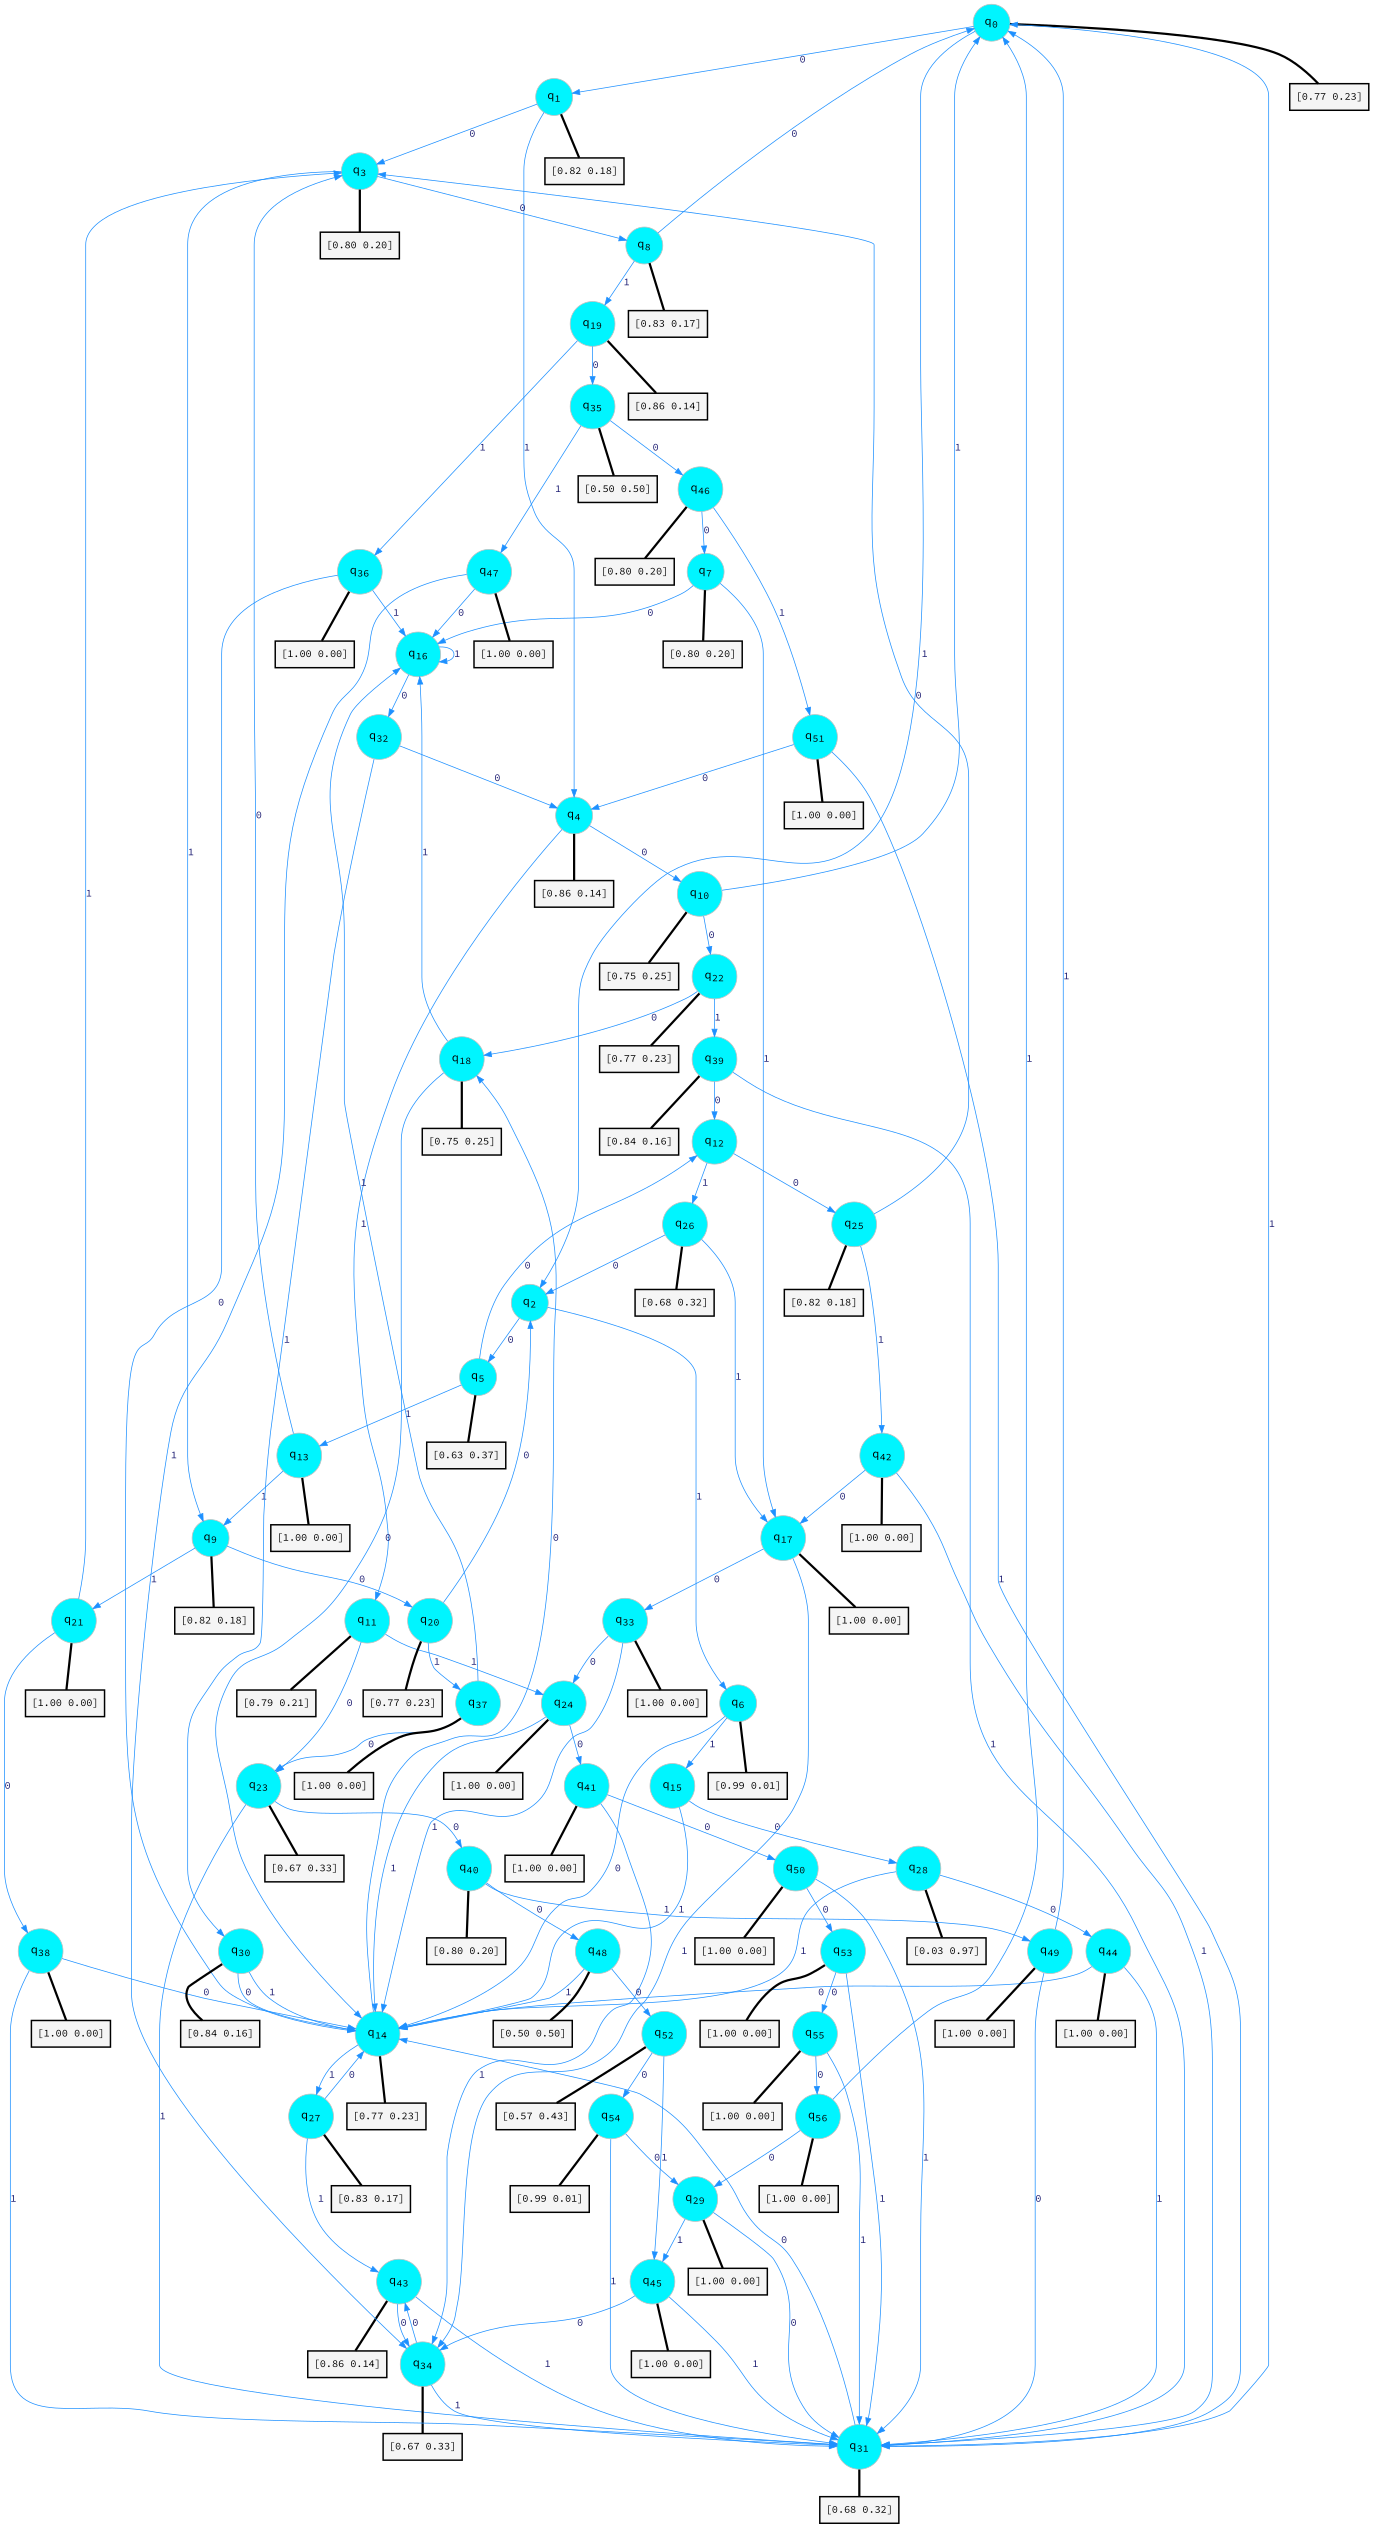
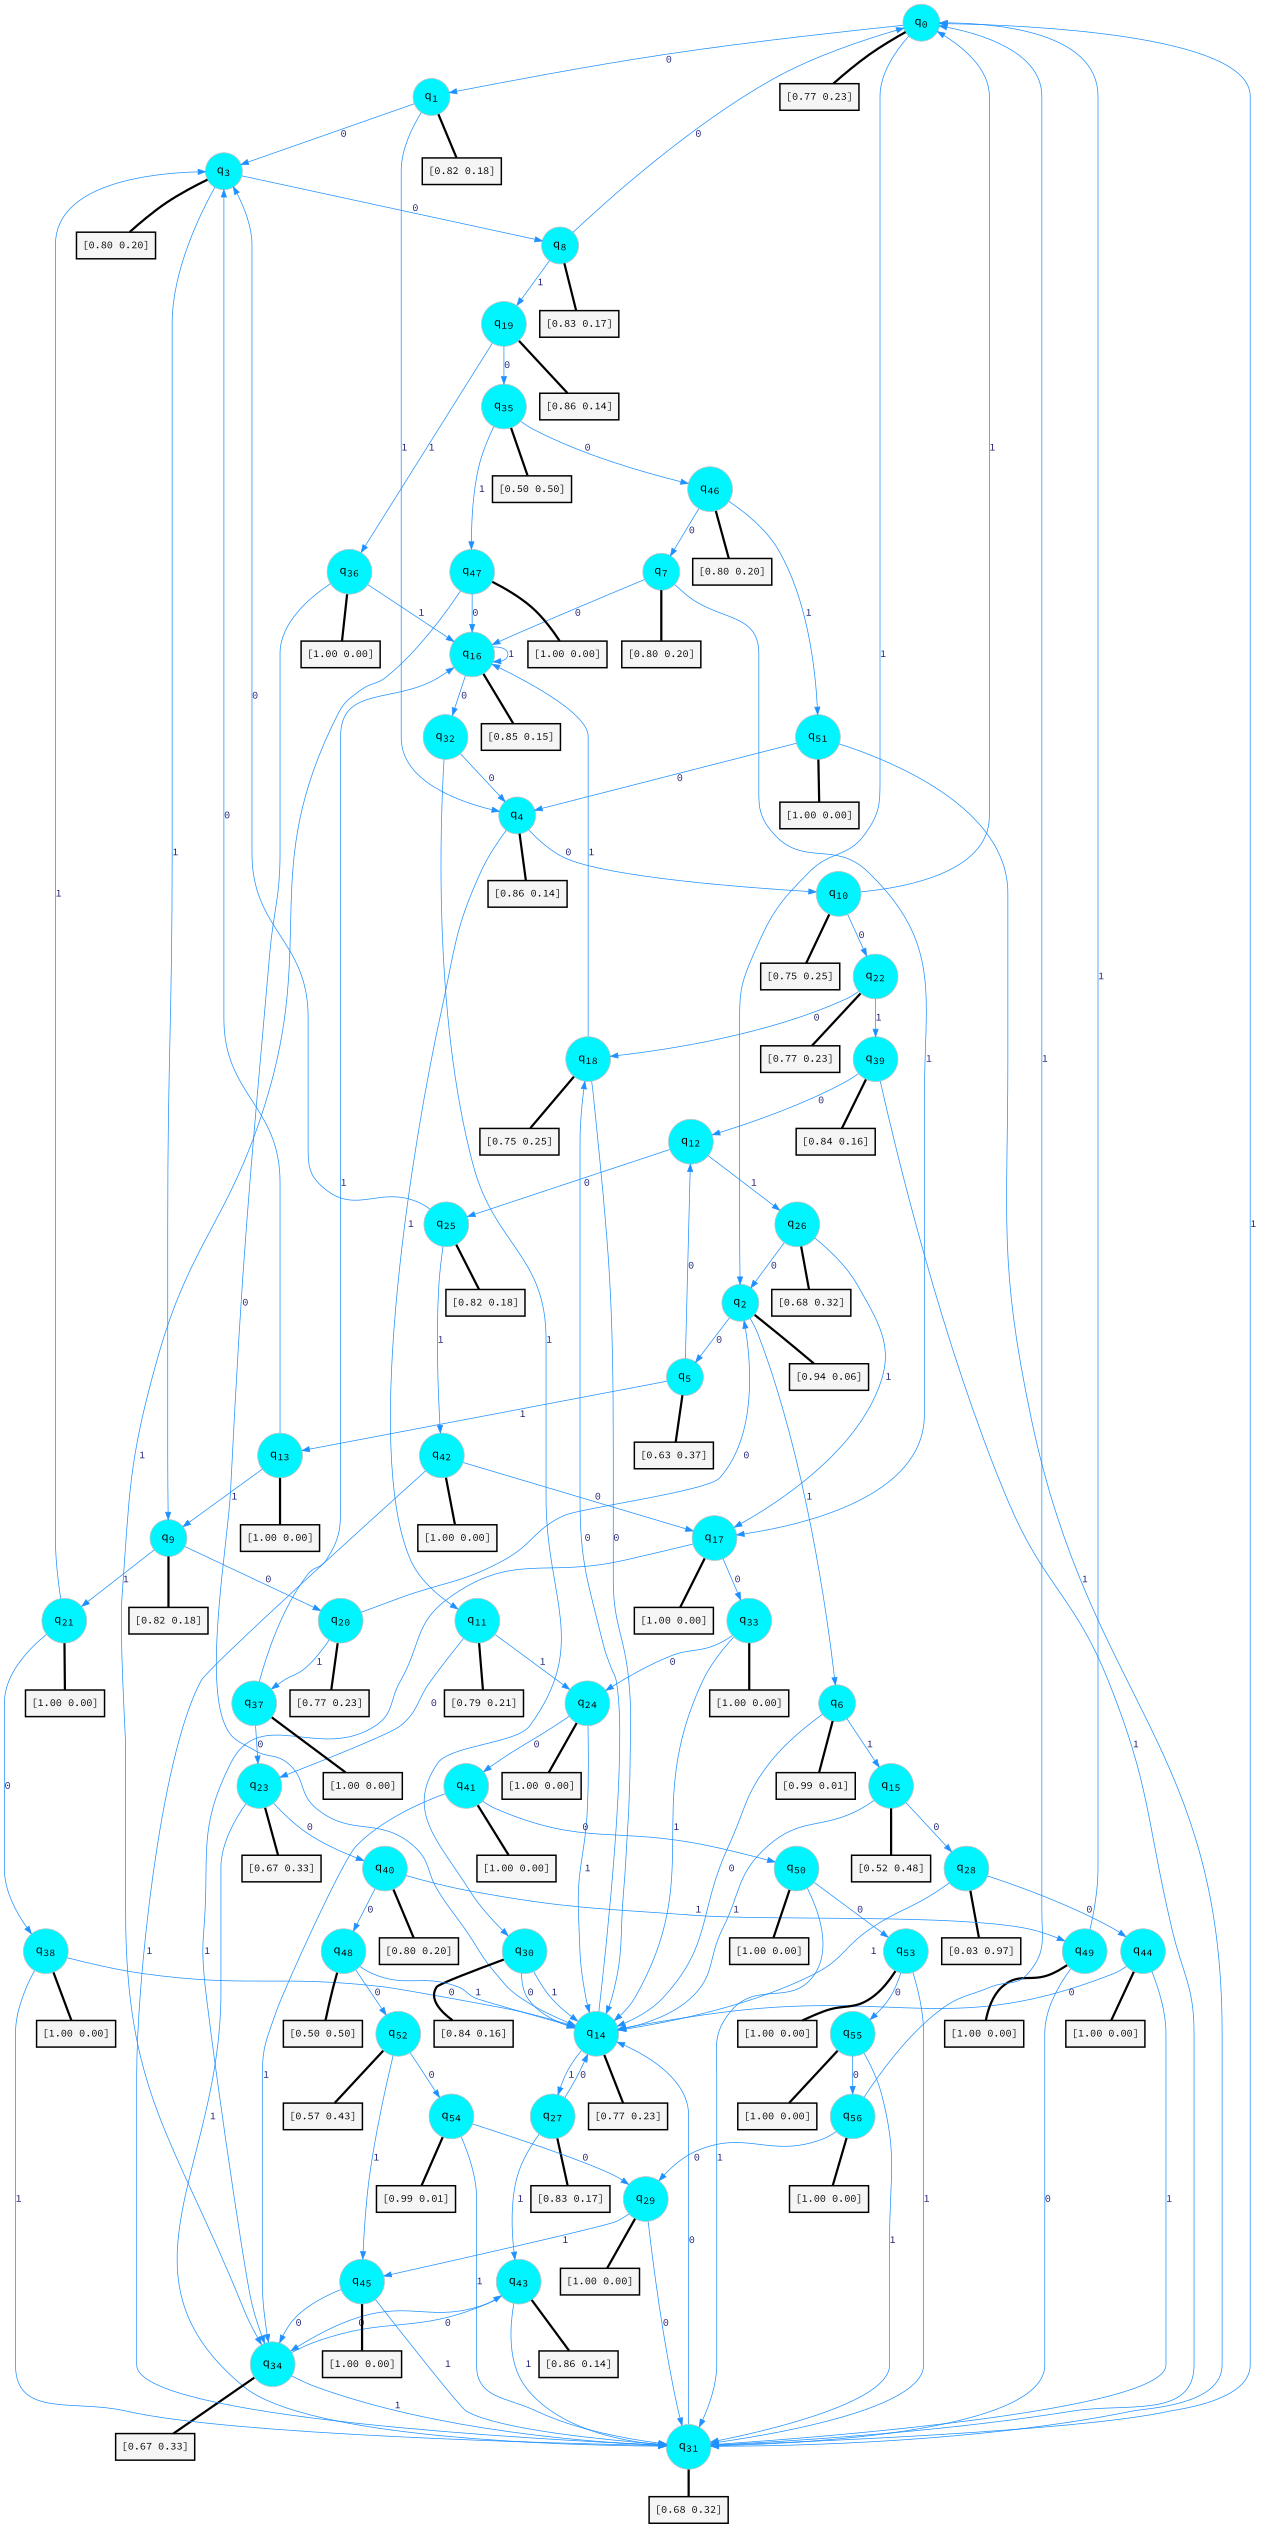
none -> (521, 737)
none -> (829, 1377)
none -> (891, 1869)
